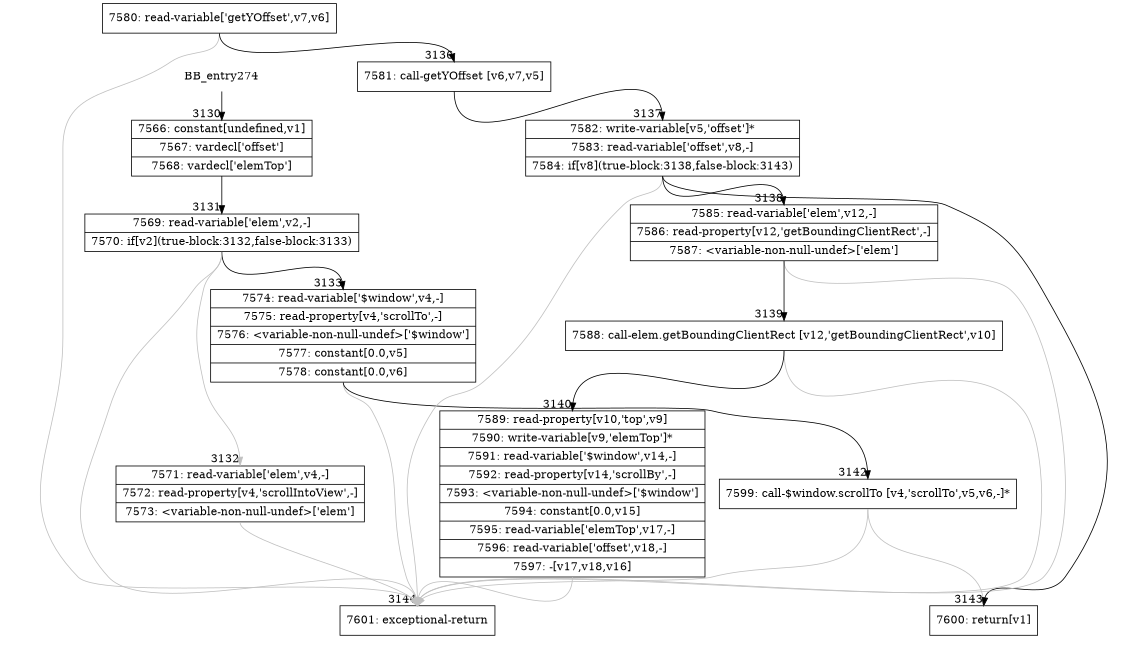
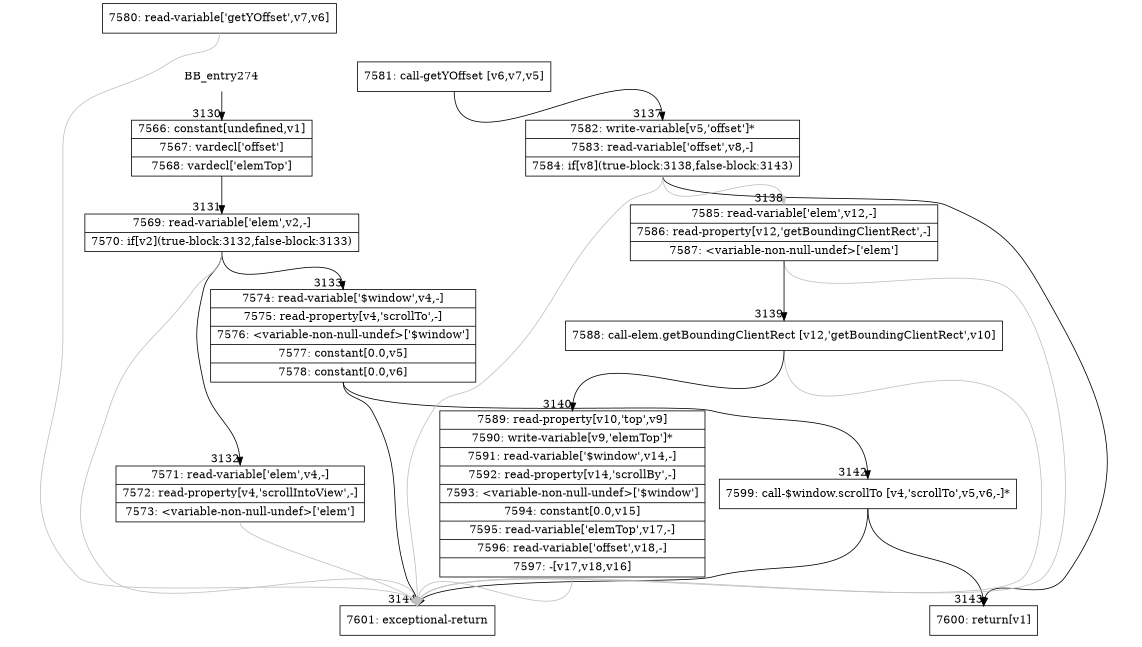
(333, 48) -> none
(729, 189) -> (729, 189)
(199, 357) -> (199, 357)
(394, 483) -> (394, 483)
(922, 556) -> (922, 556)
(697, 579) -> (697, 579)
